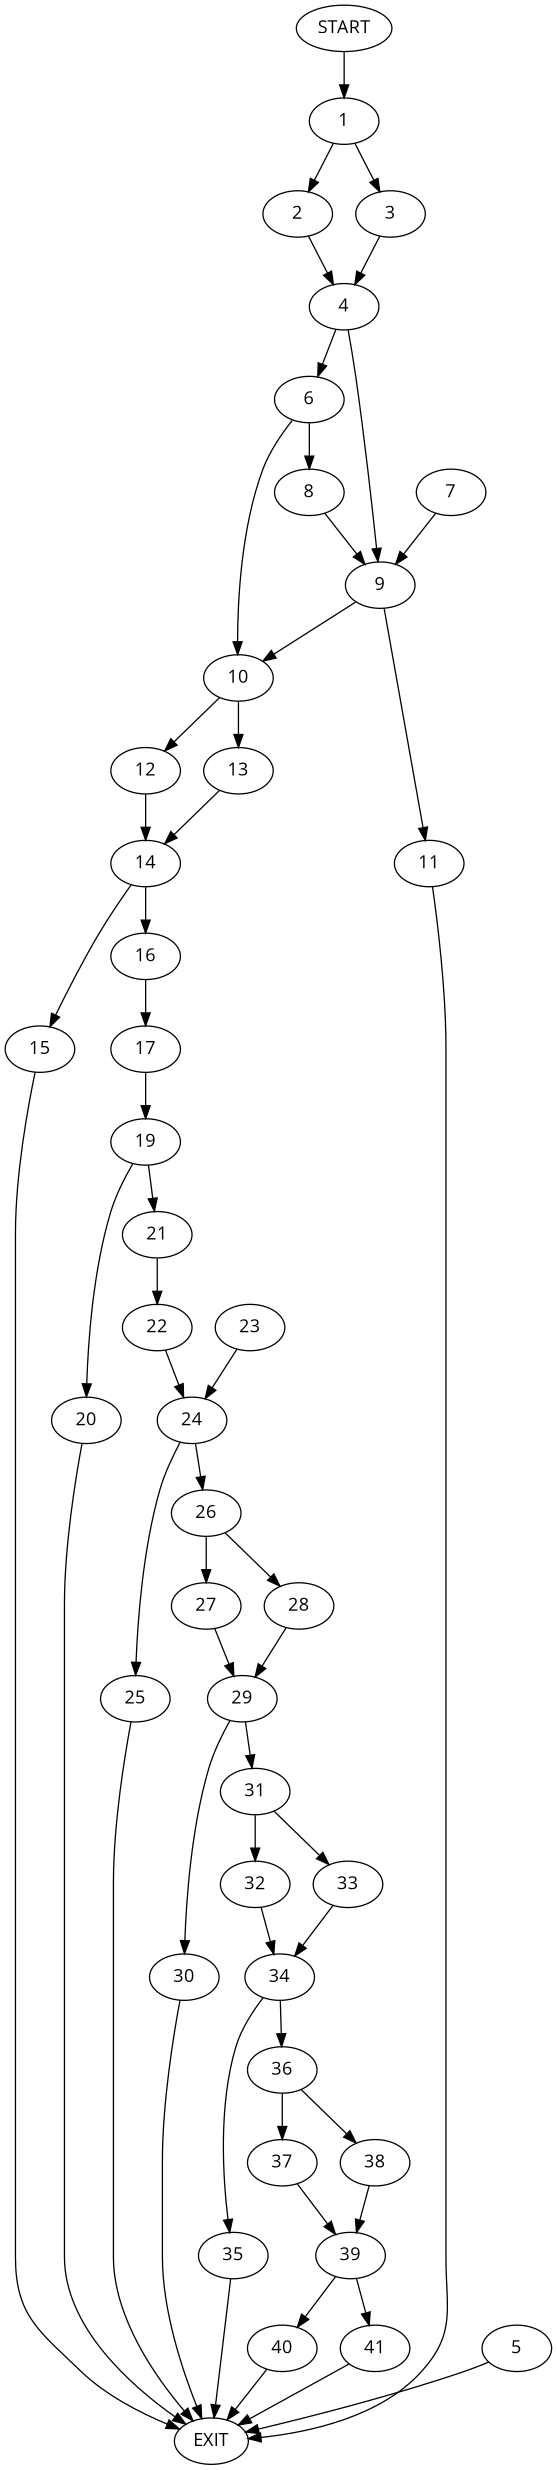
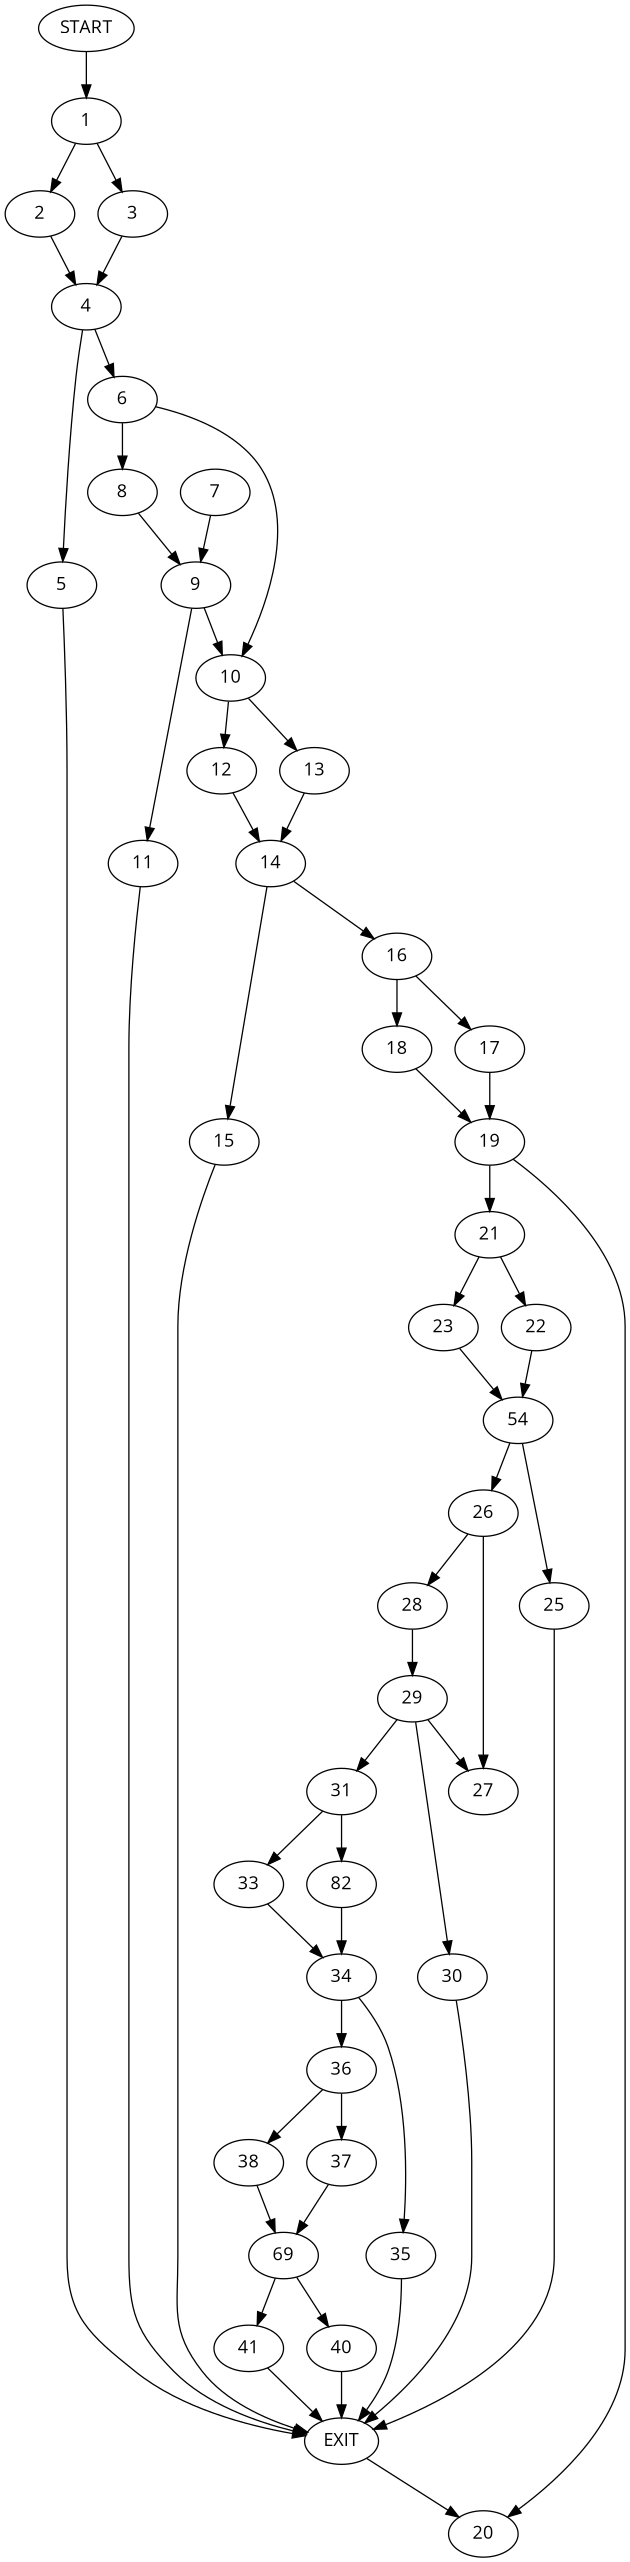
(364, 439) -> (70, 439)
none -> (397, 1049)
none -> (470, 1275)
(192, 1420) -> (518, 1420)
(222, 1646) -> (444, 1740)
(255, 1884) -> (342, 1884)
(64, 1950) -> (407, 2484)
(351, 2256) -> (284, 2256)
